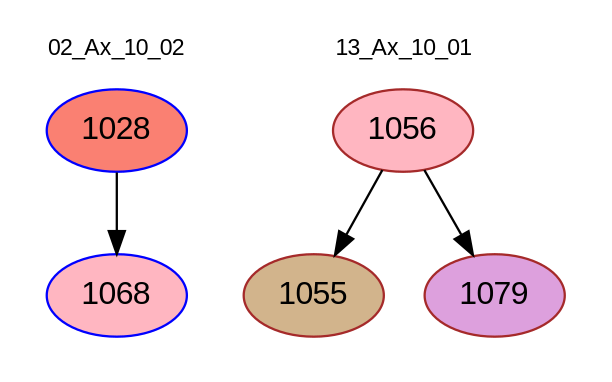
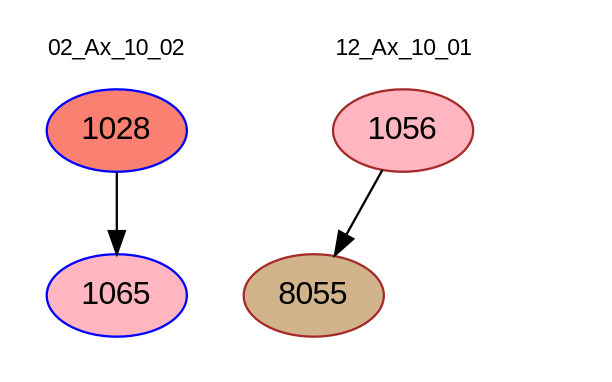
(404, 49) -> (404, 49)
(117, 295) -> (117, 295)
(314, 295) -> (314, 295)
(495, 295) -> none
